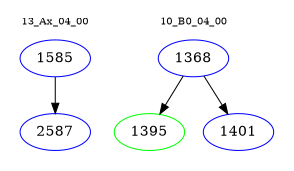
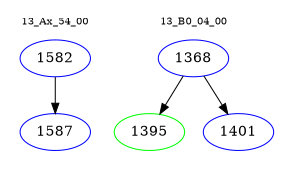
(55, 22) -> (55, 22)
(194, 22) -> (194, 22)
(55, 58) -> (55, 58)
(55, 132) -> (55, 132)
